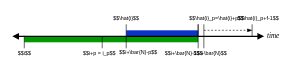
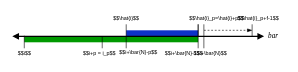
(274, 35) -> (274, 35)
